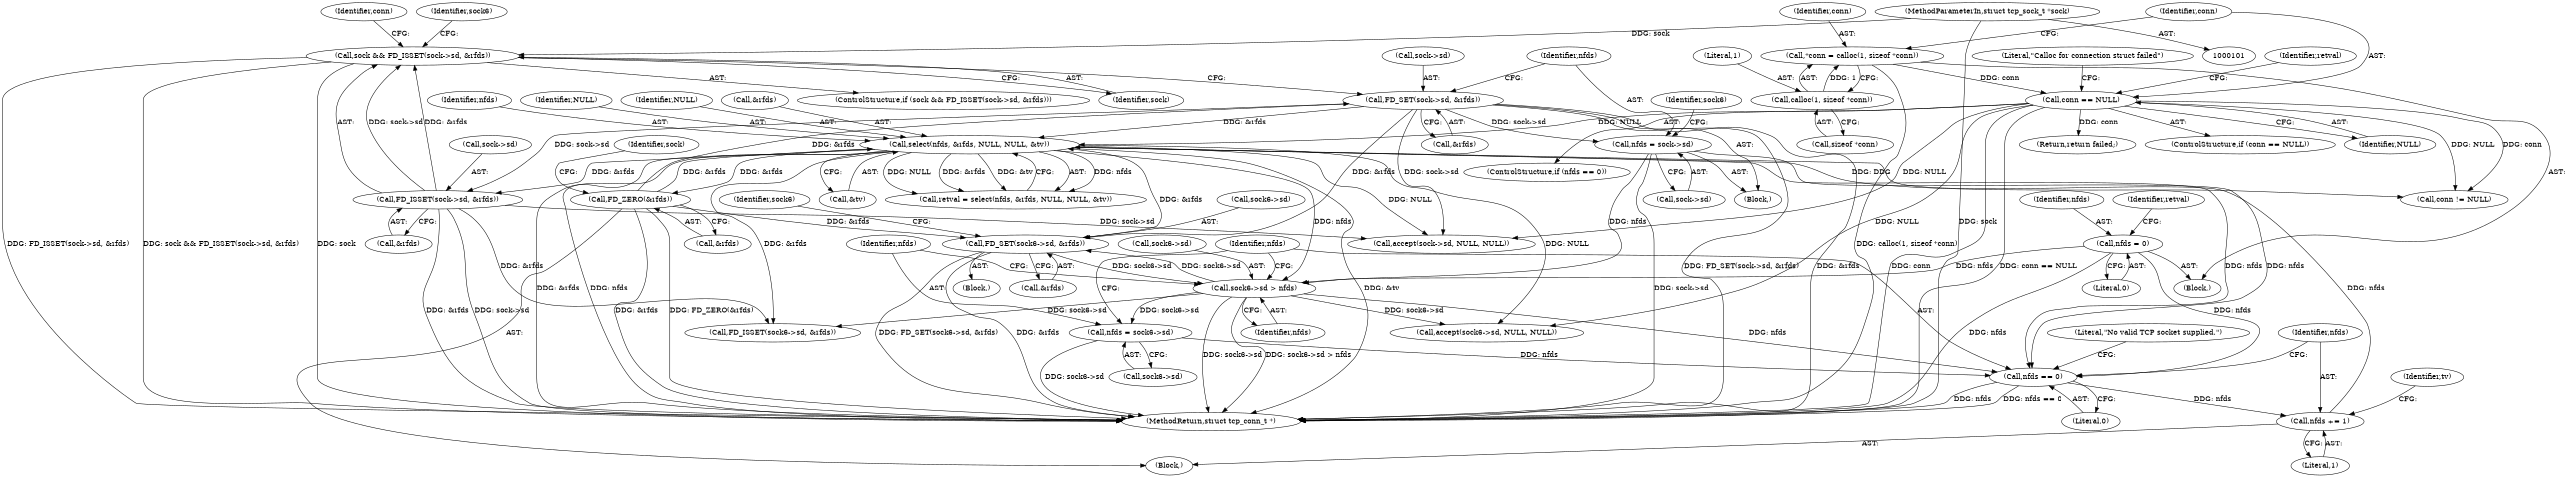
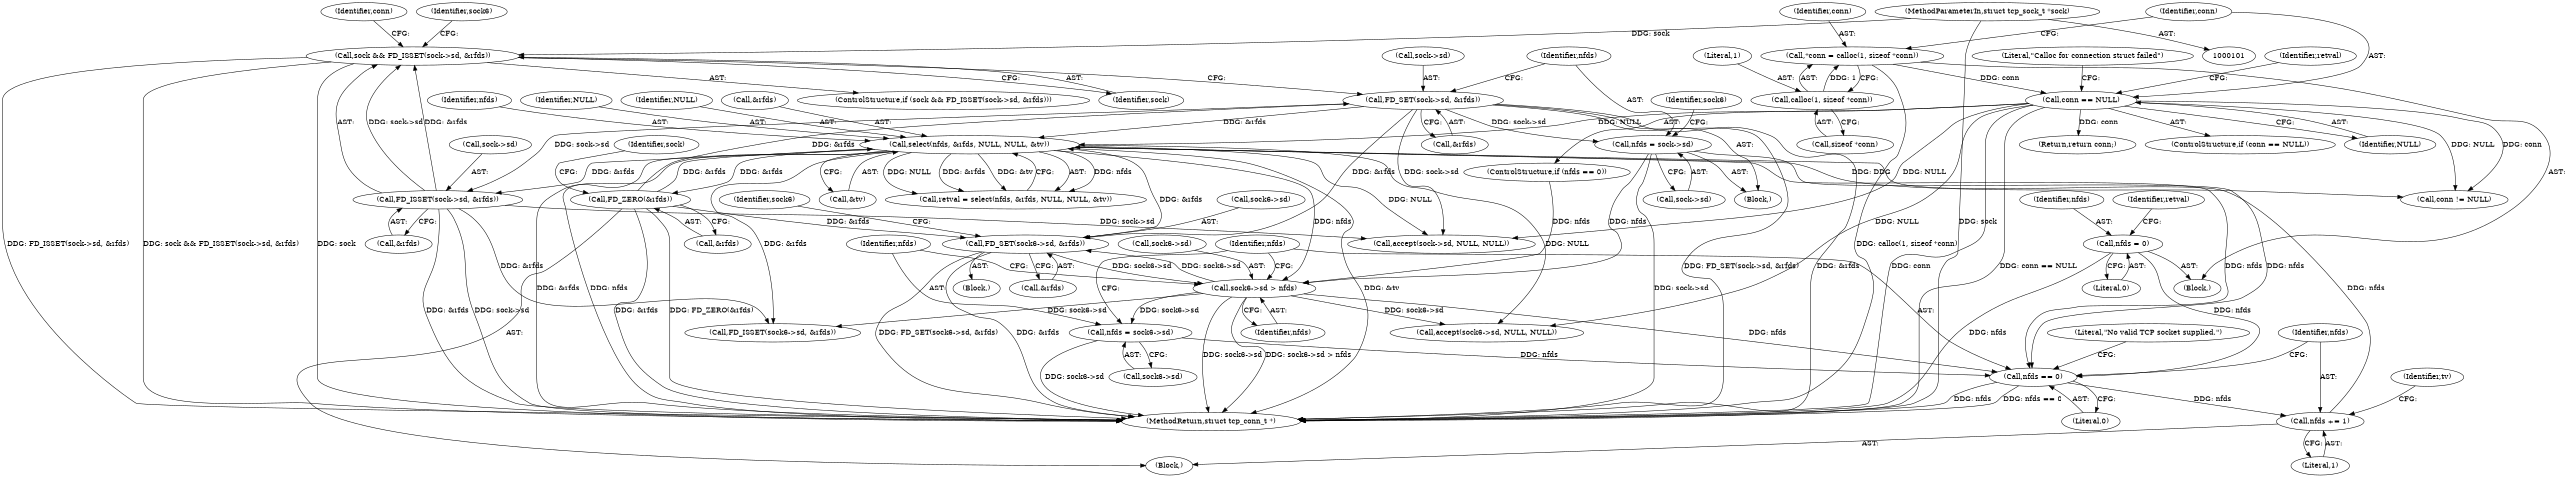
(2078, 145) -> (2078, 145)
(1716, 277) -> (1462, 265)
